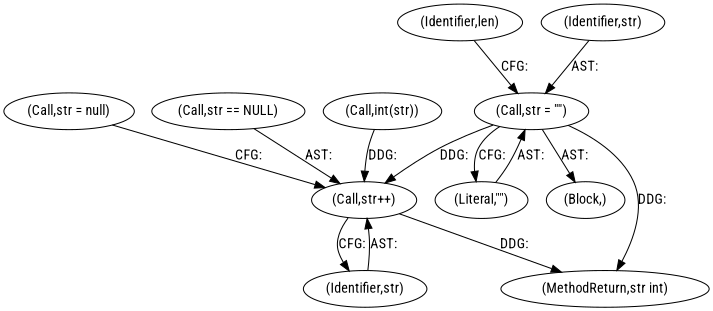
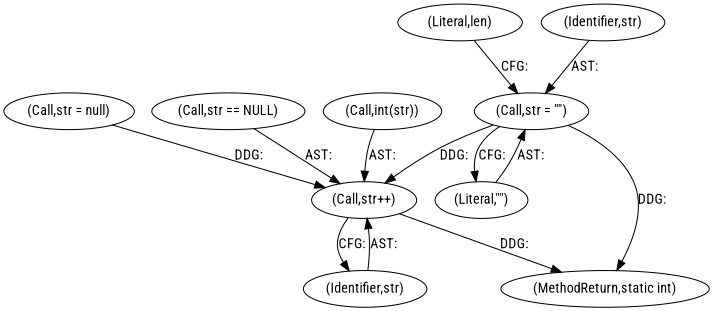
(460, 22) -> (460, 22)
(250, 156) -> (250, 156)
(384, 156) -> (384, 156)
(586, 200) -> none
(605, 289) -> (605, 289)
